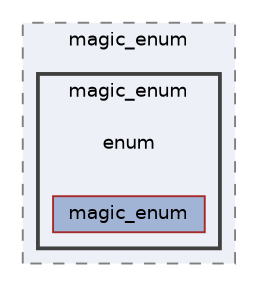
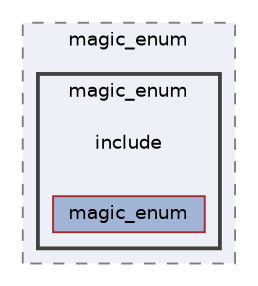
(129, 144) -> (129, 144)
